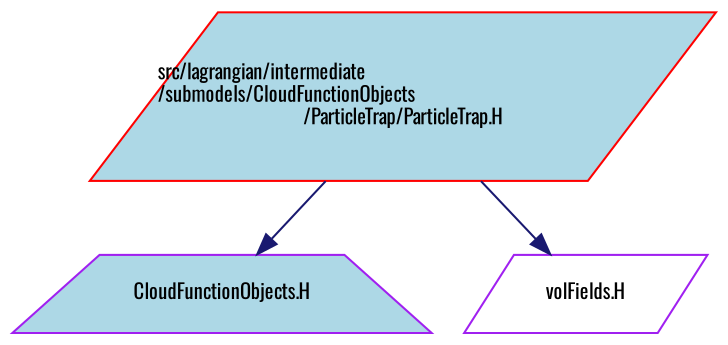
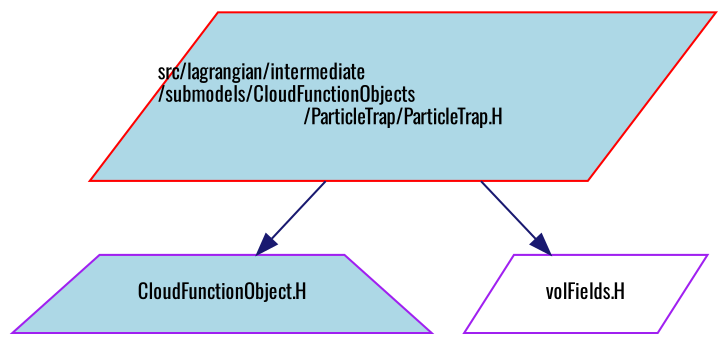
(222, 294) -> (222, 294)
